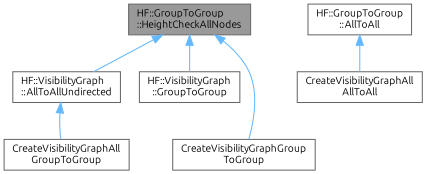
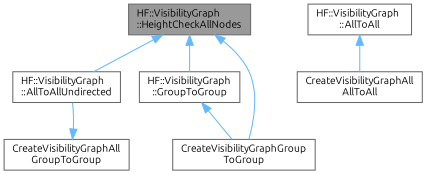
(190, 19) -> (190, 19)
(360, 19) -> (360, 19)
none -> (220, 125)
(60, 126) -> (73, 116)
